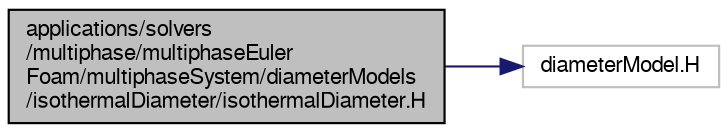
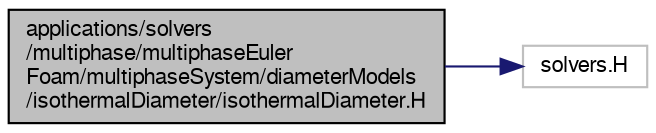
(621, 66) -> (585, 66)
